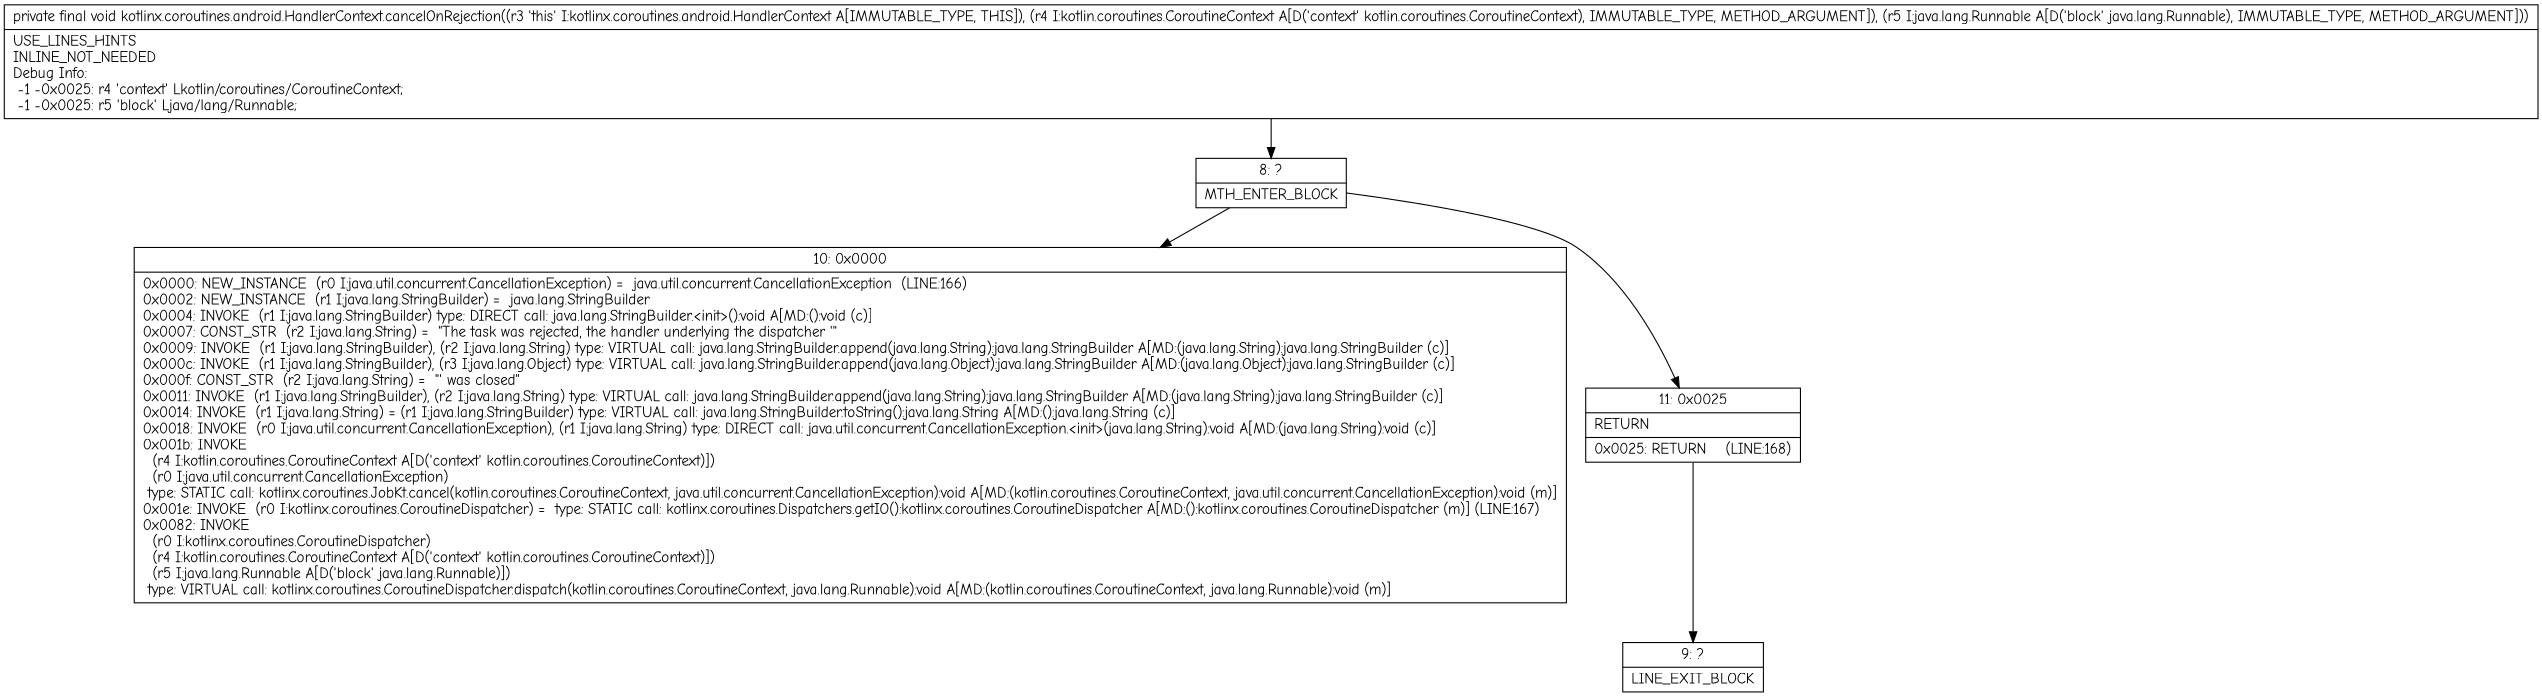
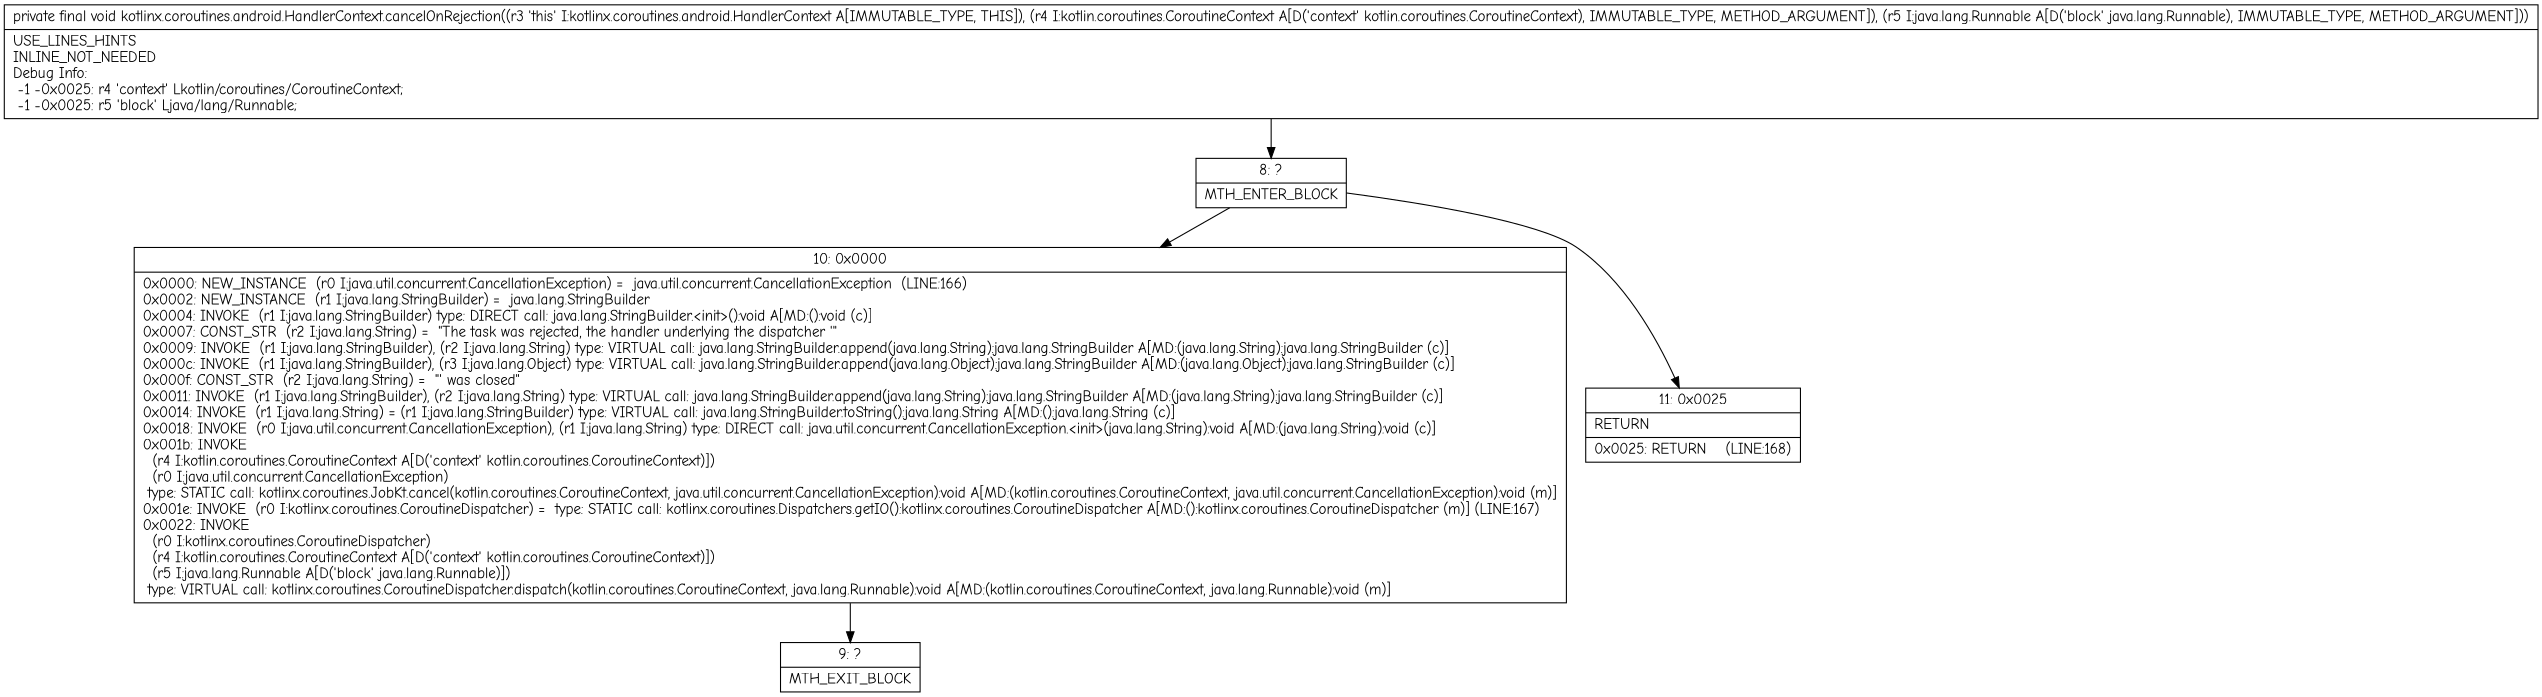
(201, 526) -> (201, 526)
(1693, 547) -> (850, 617)
(1693, 679) -> (850, 679)
